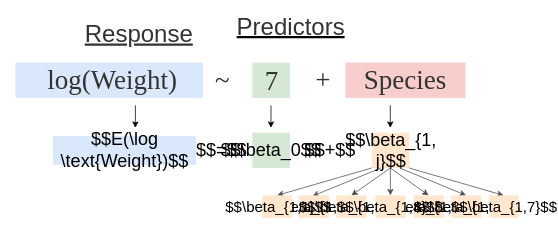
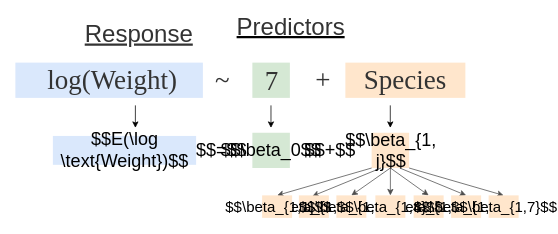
(405, 80) -> (405, 80)
